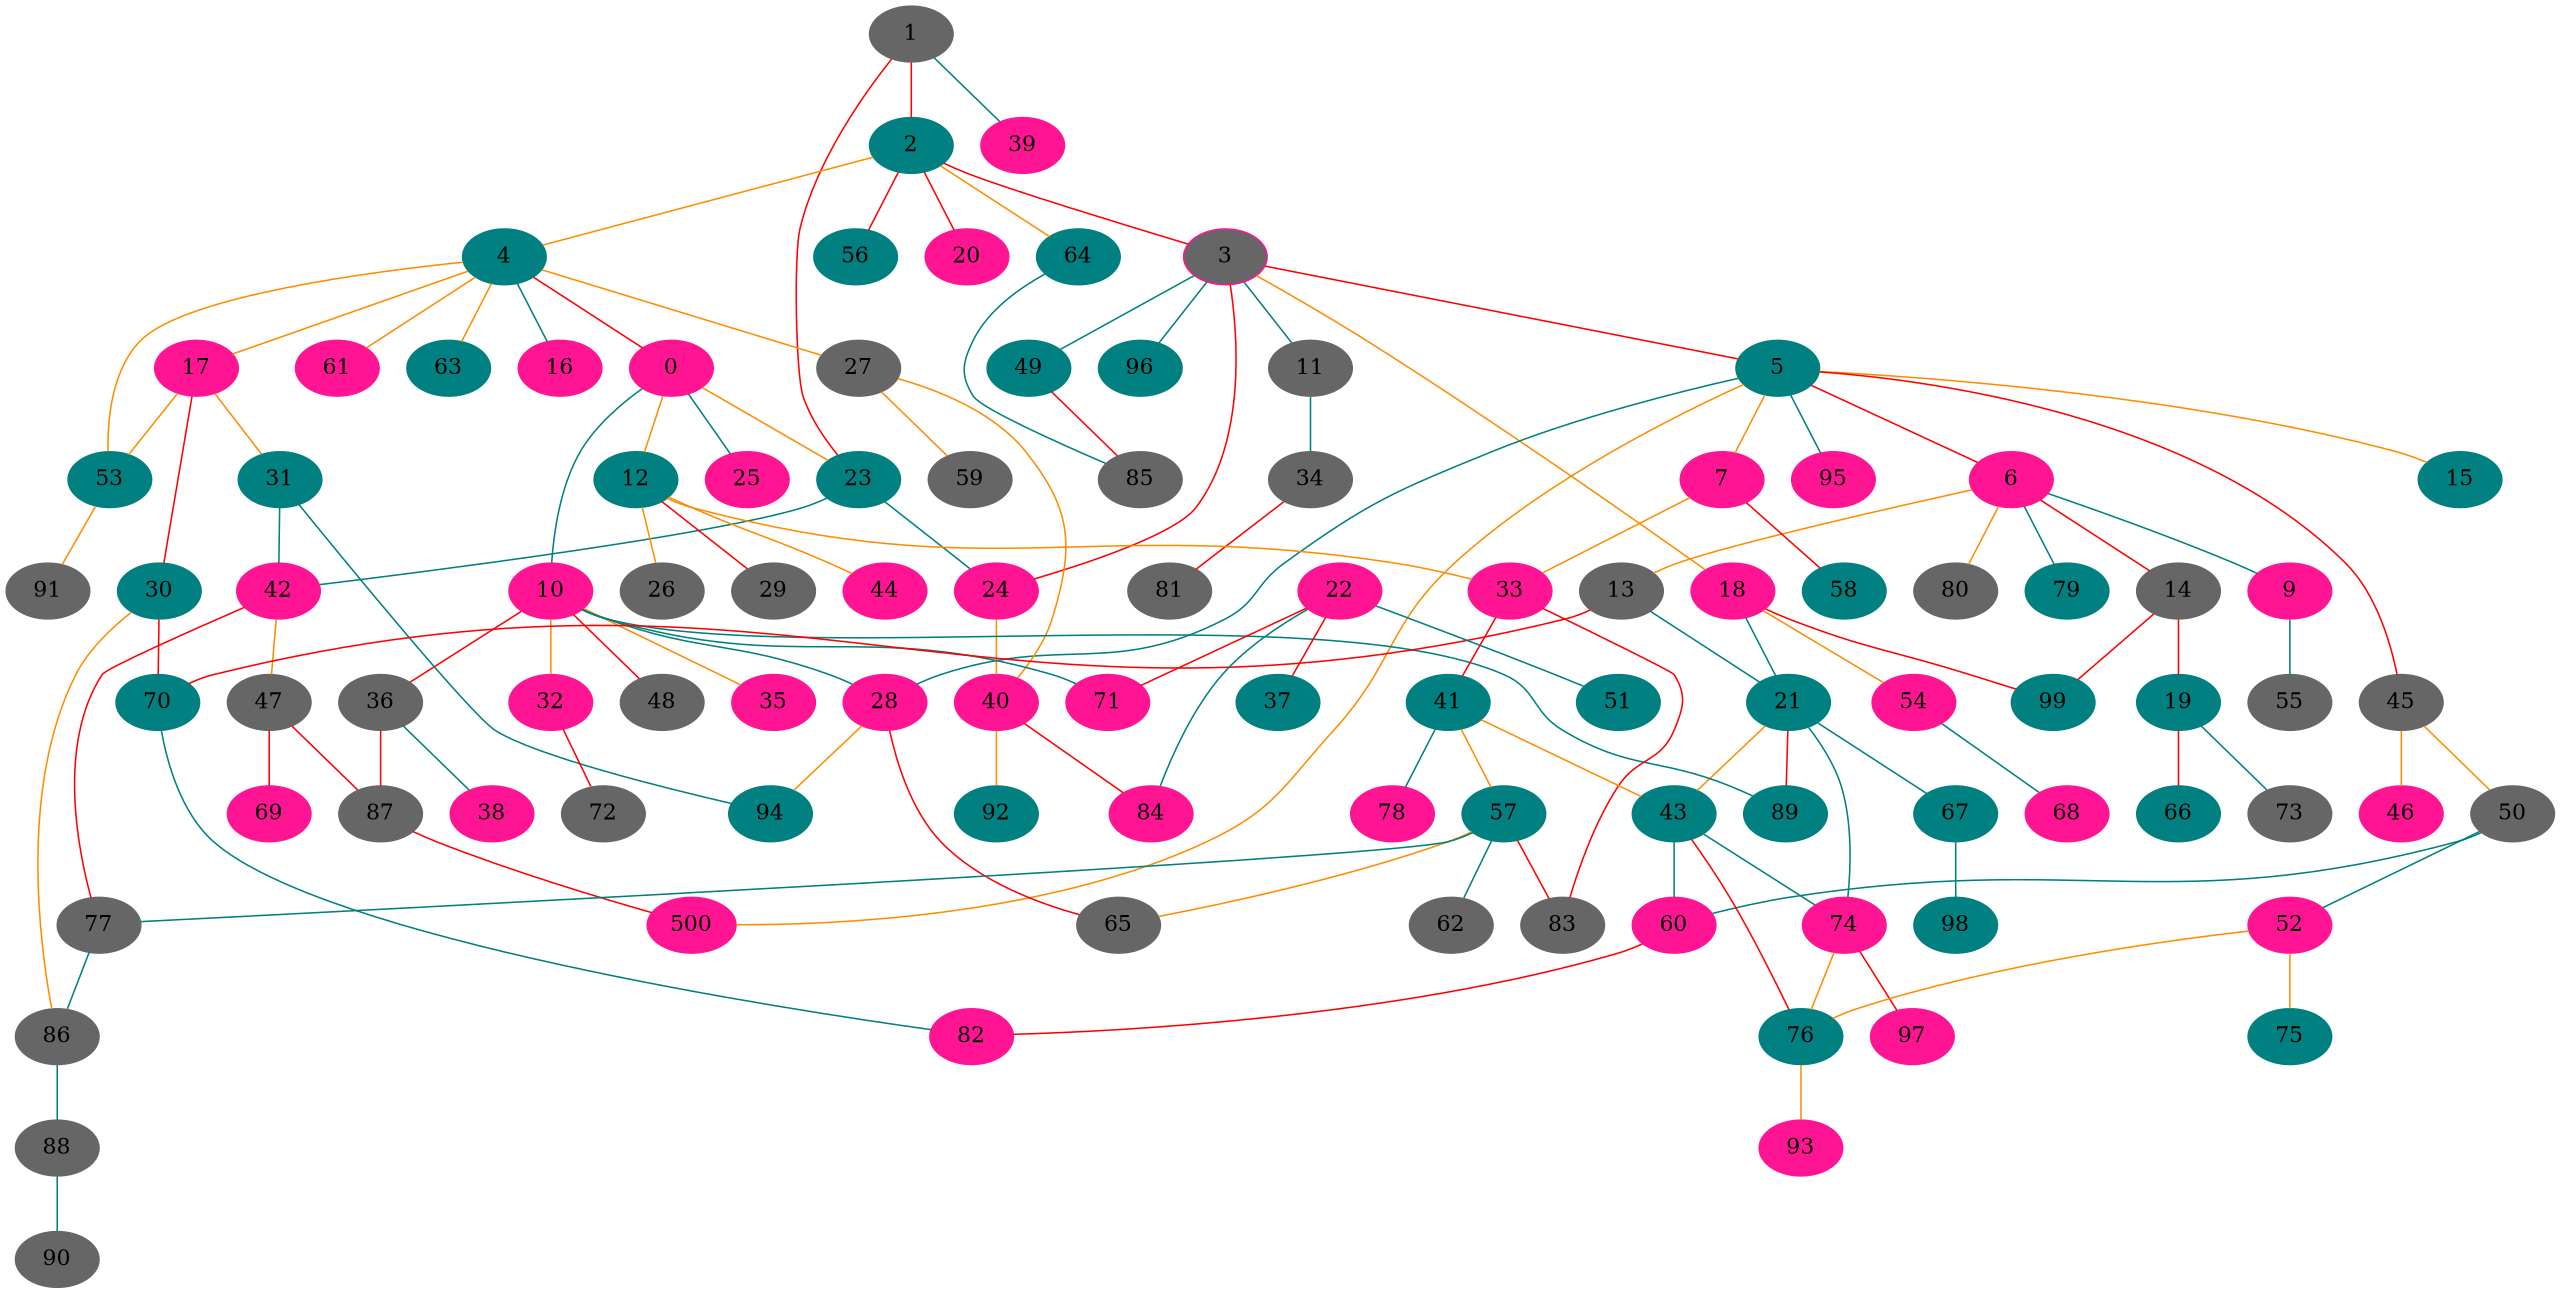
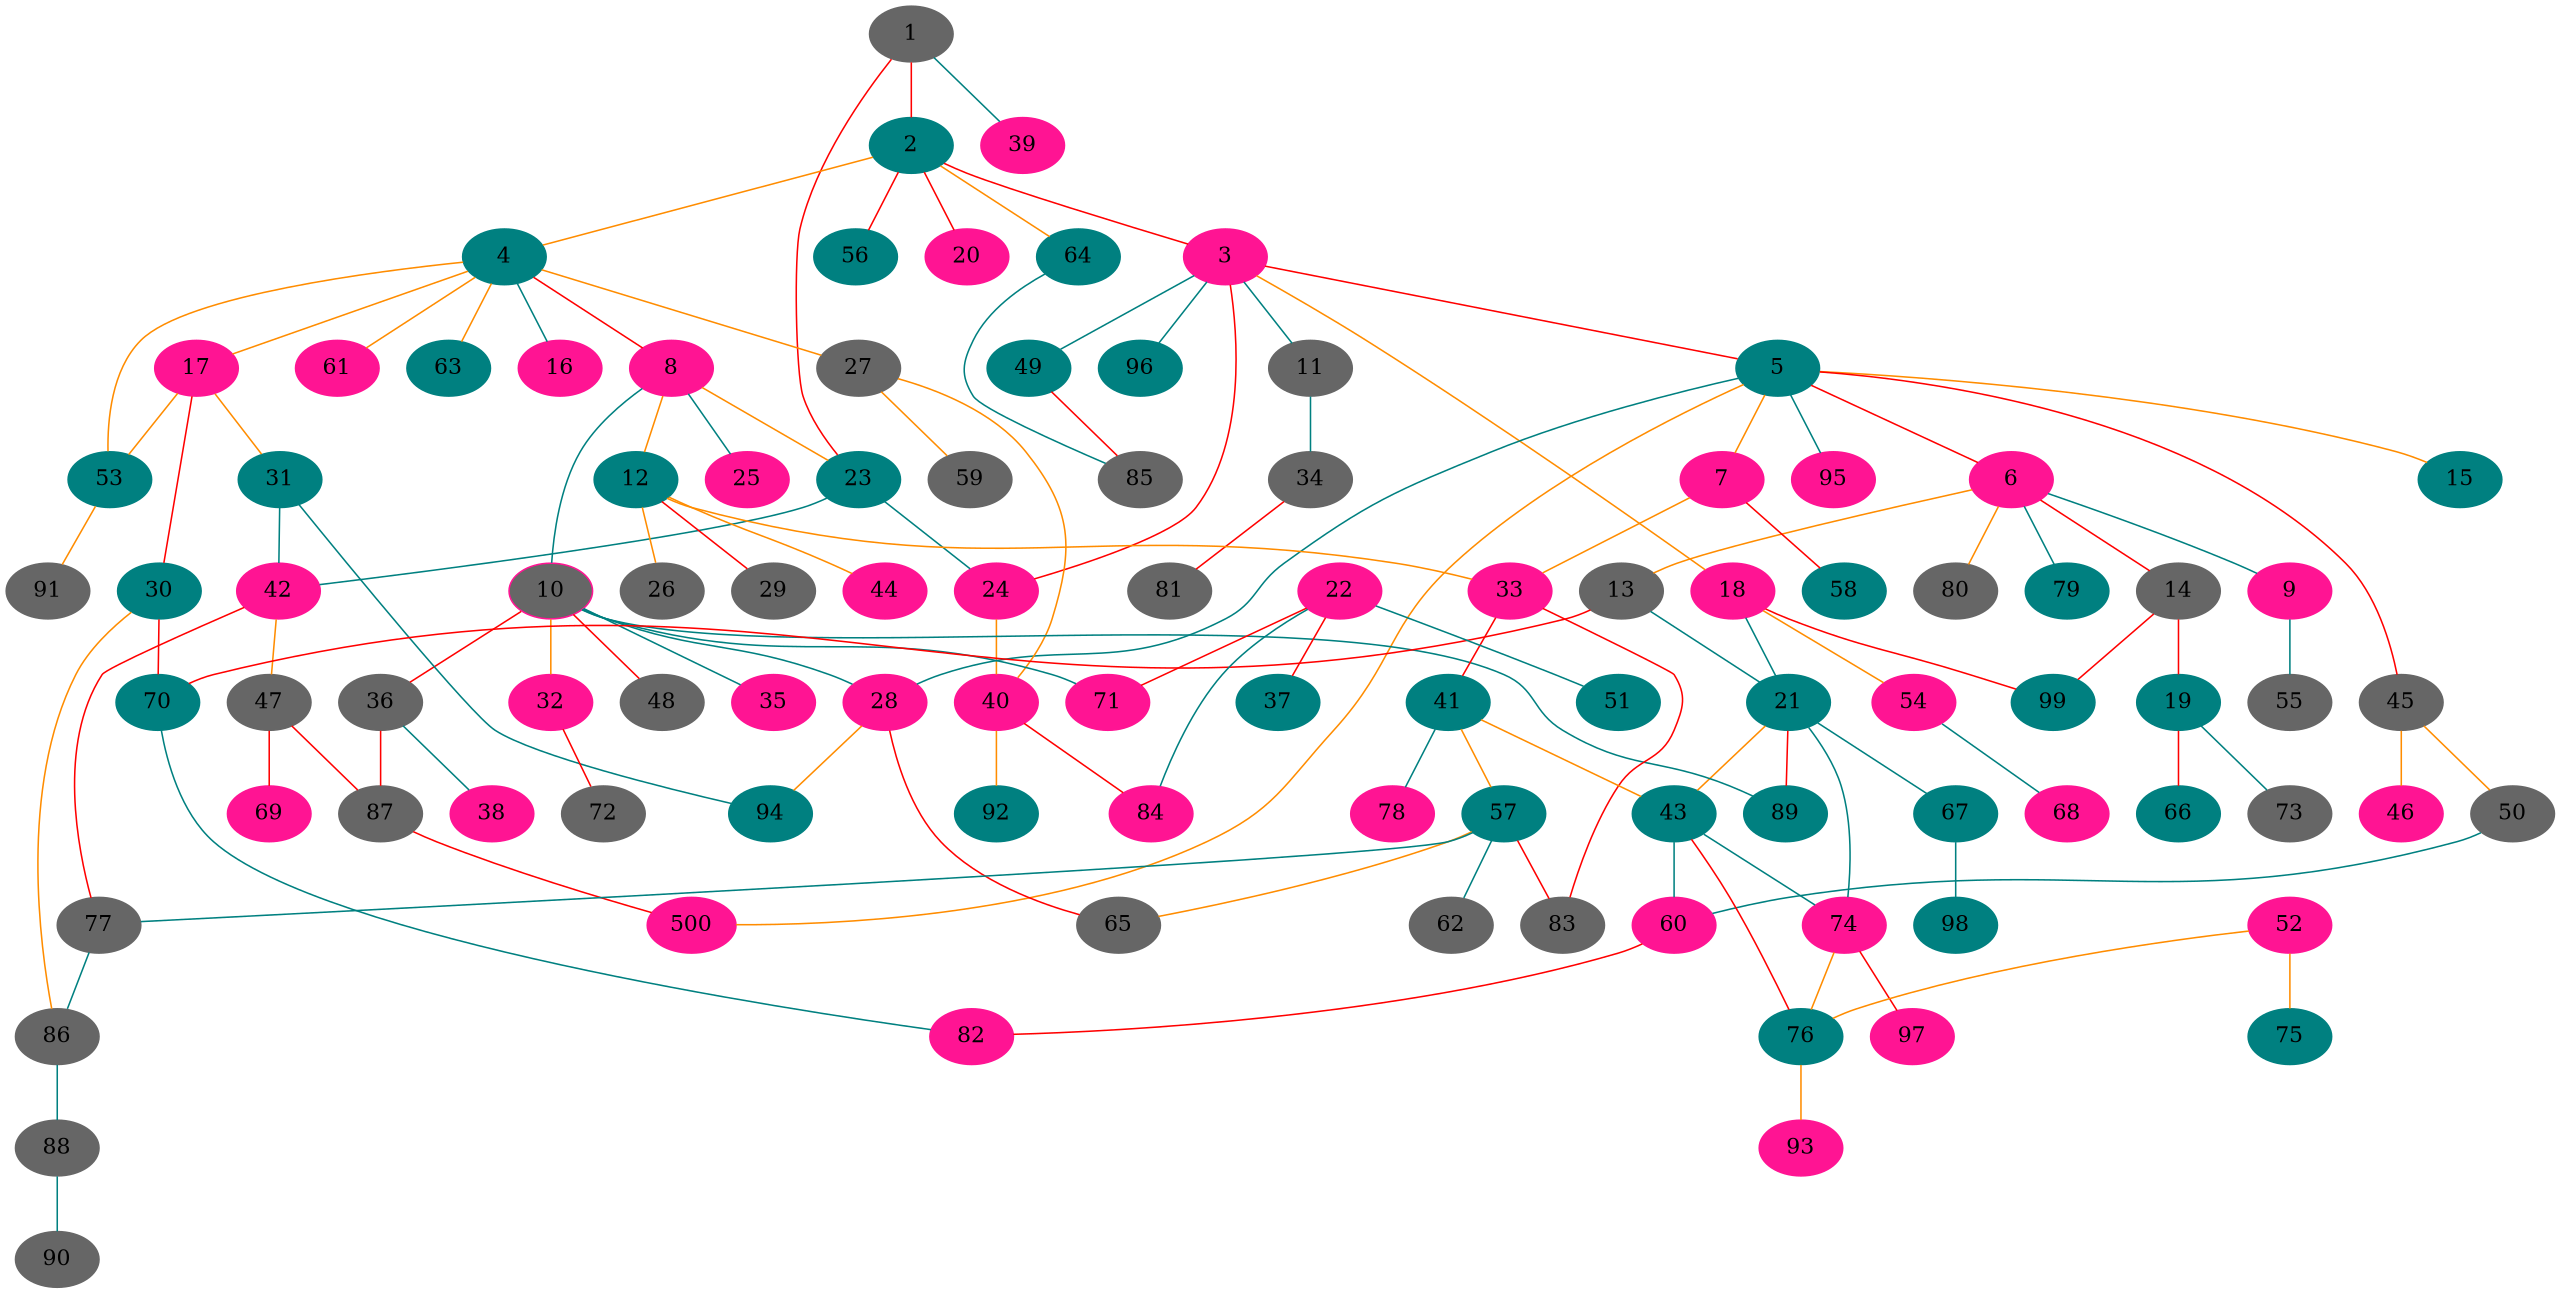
(1225, 257) -> (1225, 257)
(671, 368) -> (671, 368)
(551, 591) -> (551, 591)
(662, 647) -> (662, 647)
(2401, 869) -> none
